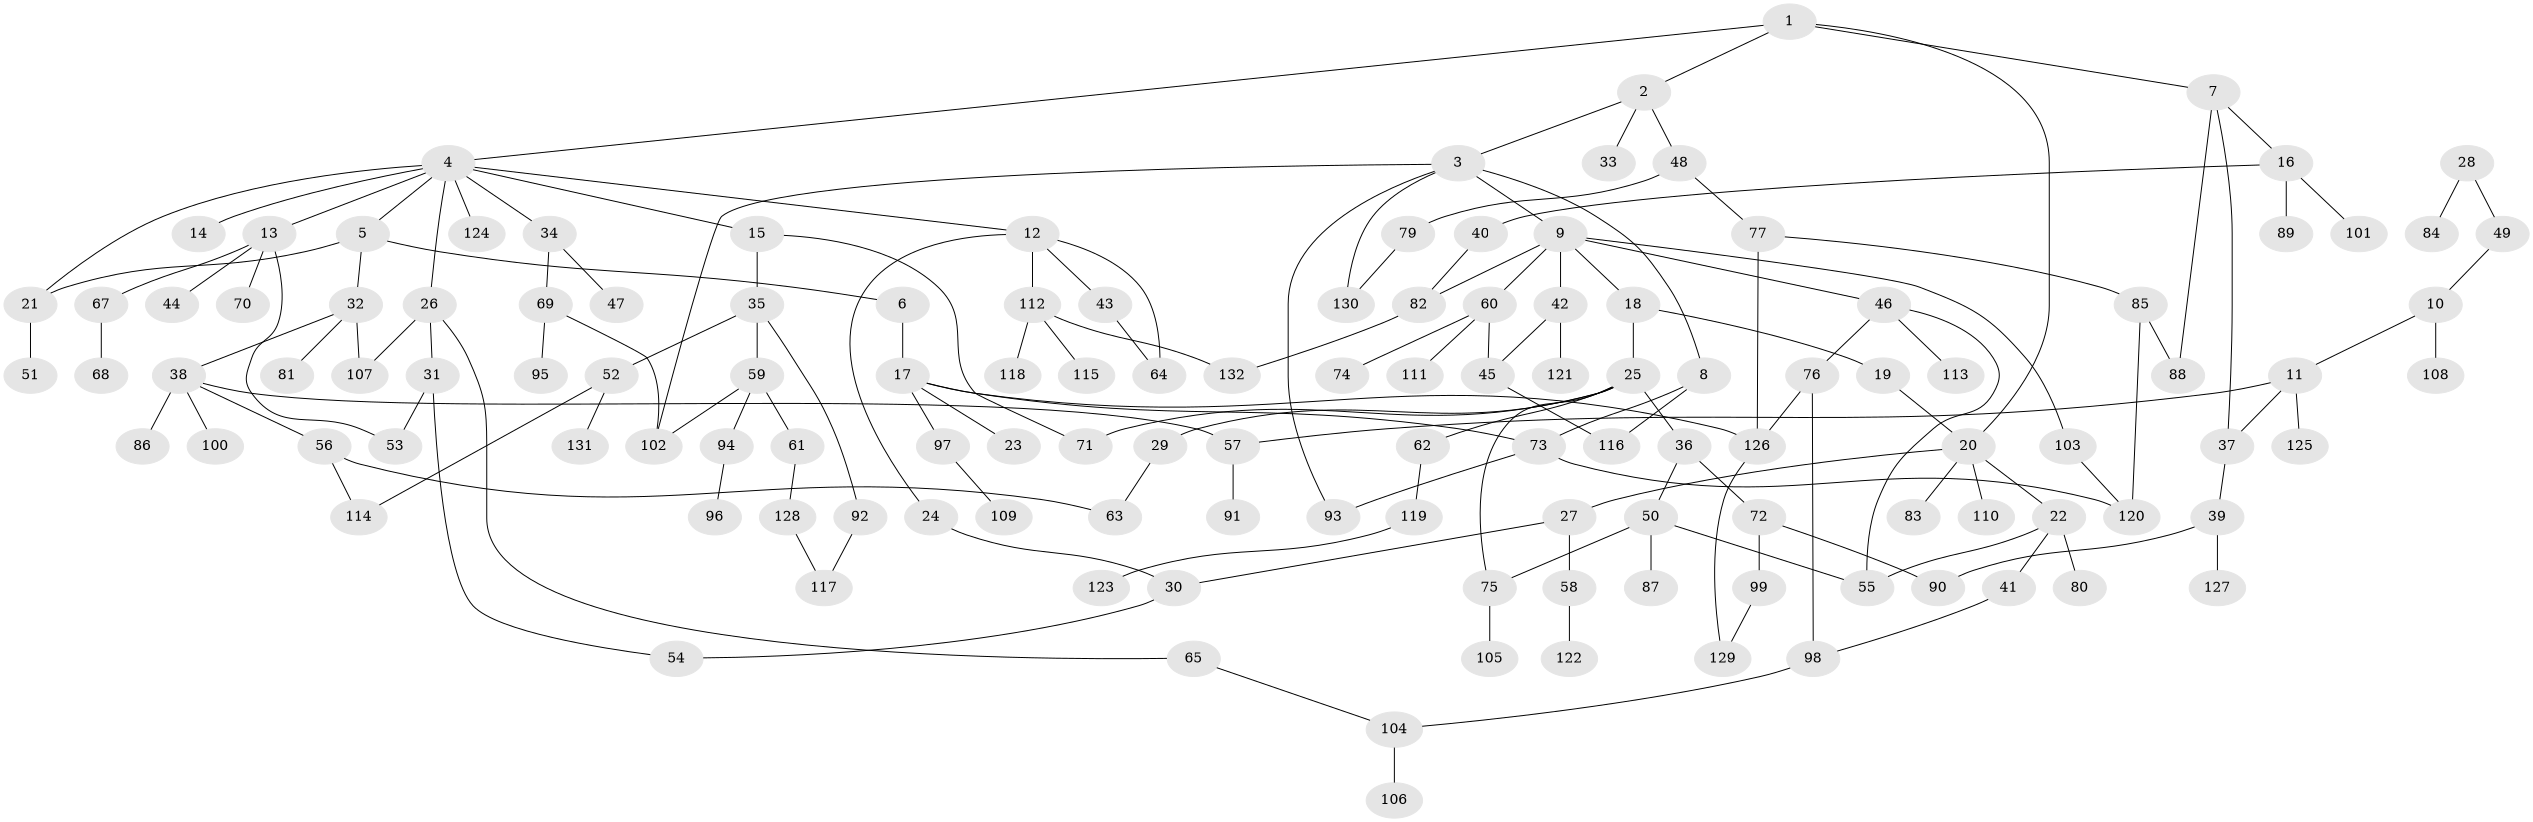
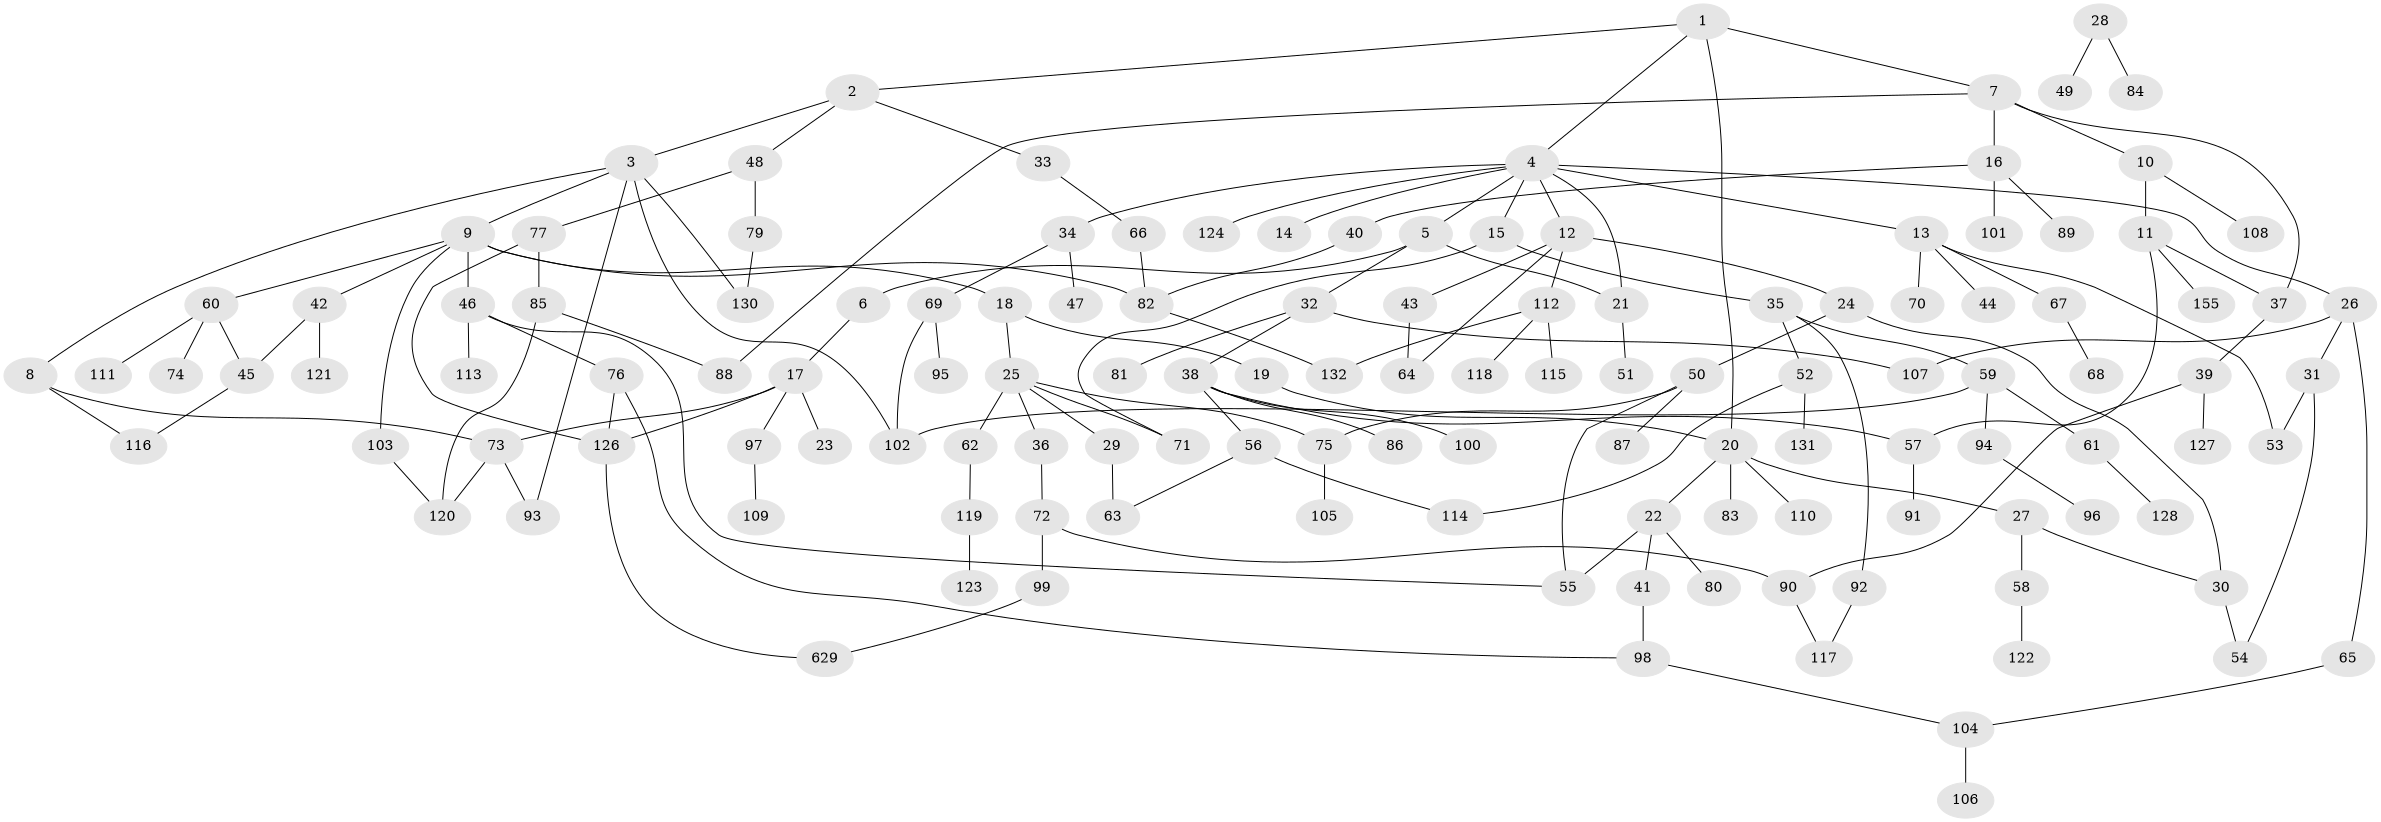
none -> (1139, 234)
(2469, 269) -> (2070, 128)
(2300, 446) -> (2207, 305)
(1671, 475) -> (1772, 341)
(806, 552) -> (1806, 623)
(1723, 659) -> (825, 659)
